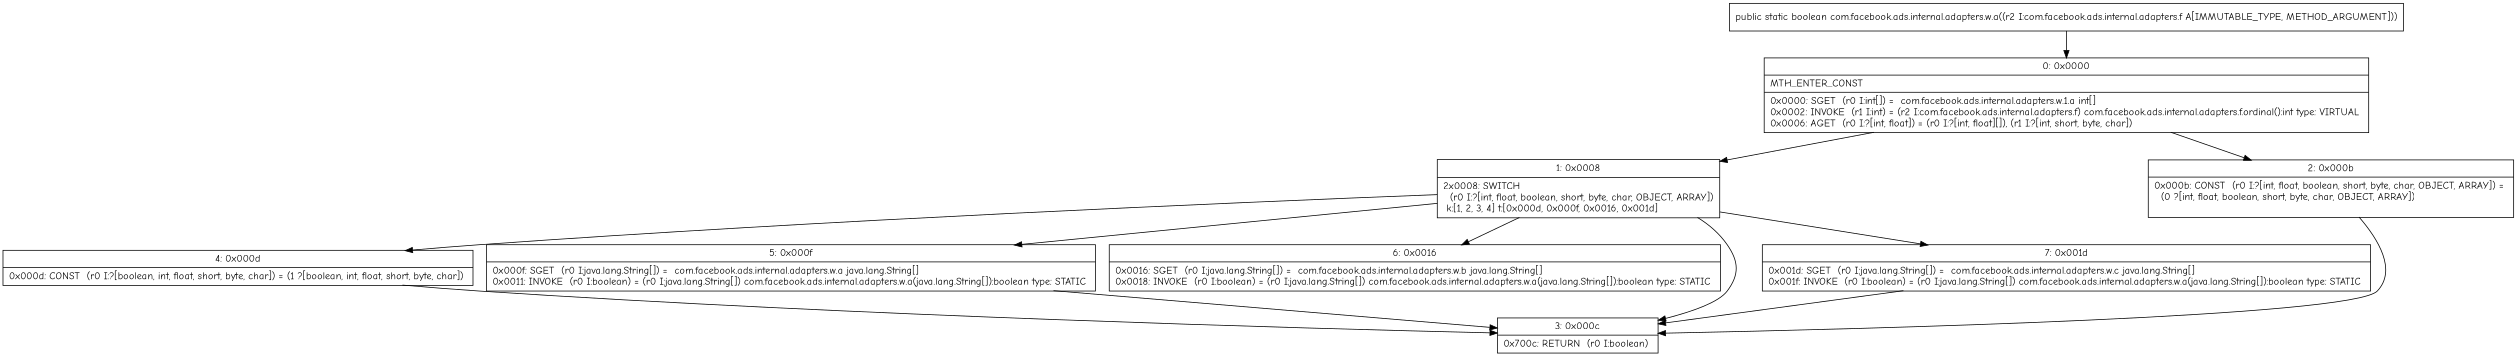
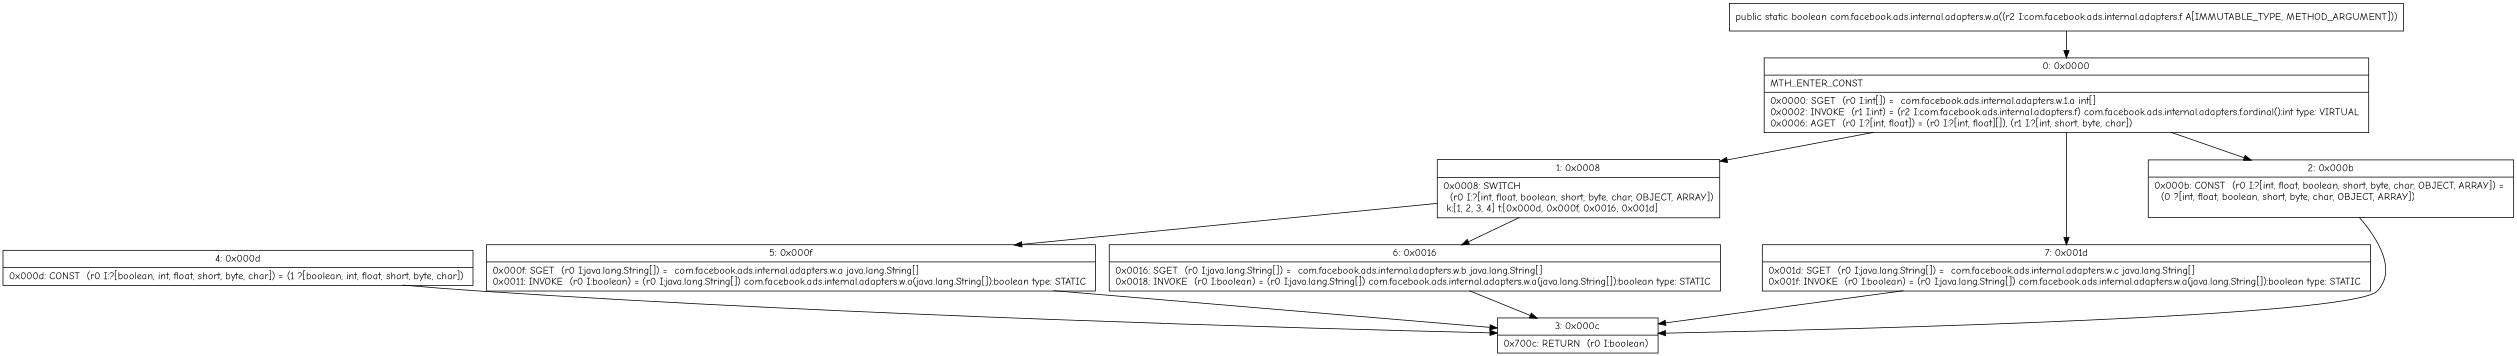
(1485, 186) -> (1485, 186)
(925, 218) -> none
(1820, 228) -> (2066, 185)
(1733, 281) -> (1500, 303)
